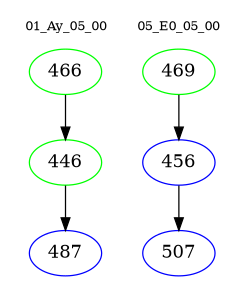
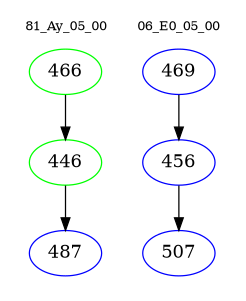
(66, 27) -> (66, 27)
(179, 27) -> (179, 27)
(179, 72) -> (179, 72)
